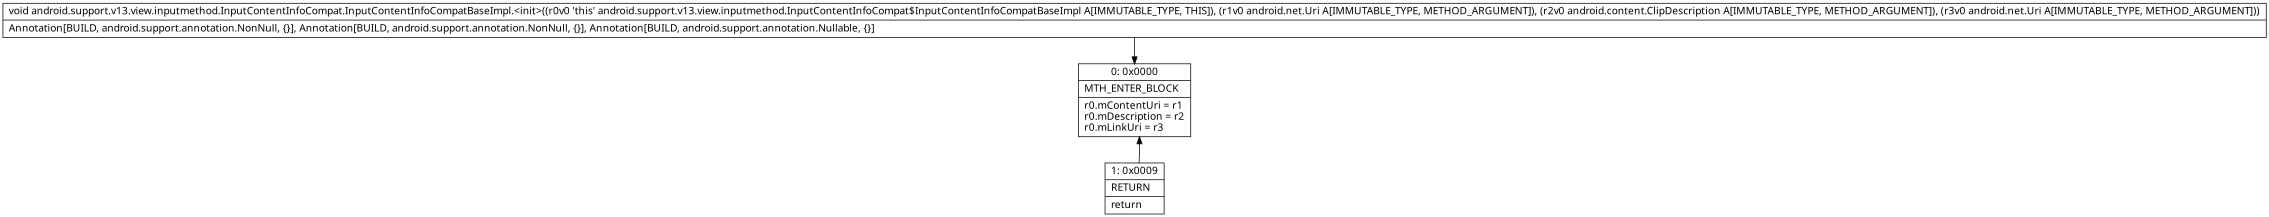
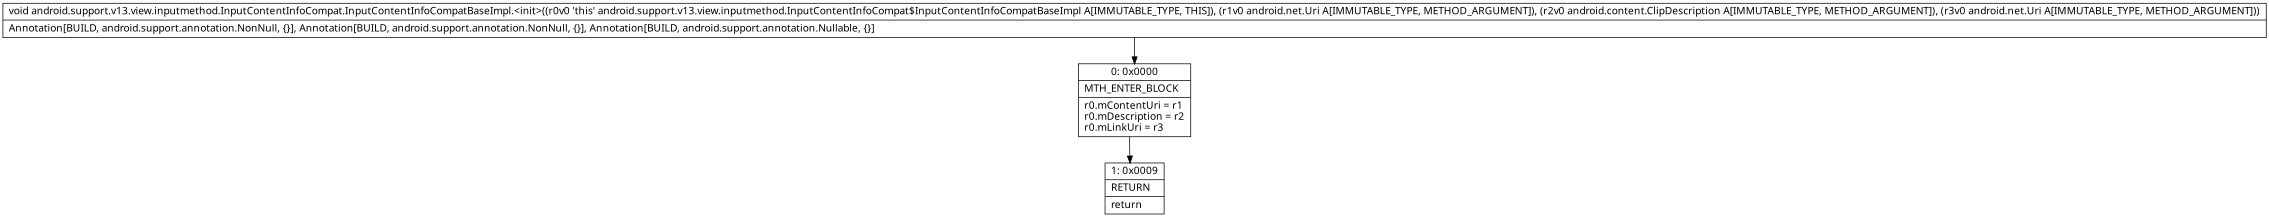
(1139, 154) -> (1130, 146)
